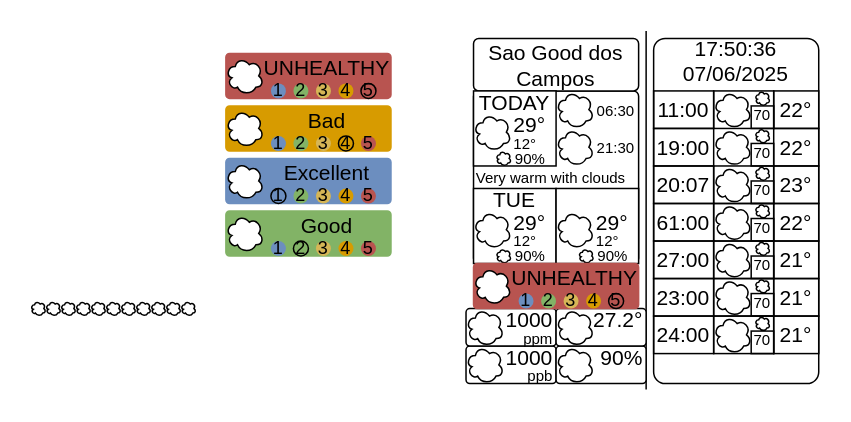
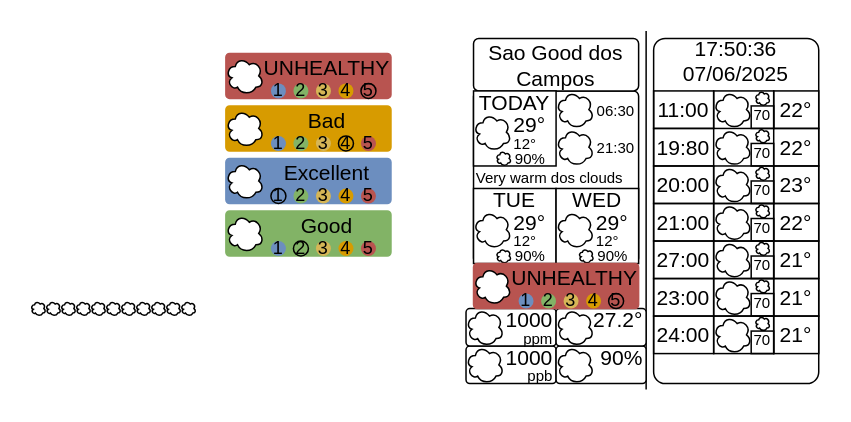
(683, 148) -> (683, 148)
(555, 178) -> (552, 178)
(683, 185) -> (683, 185)
none -> (597, 200)
(683, 223) -> (683, 223)
